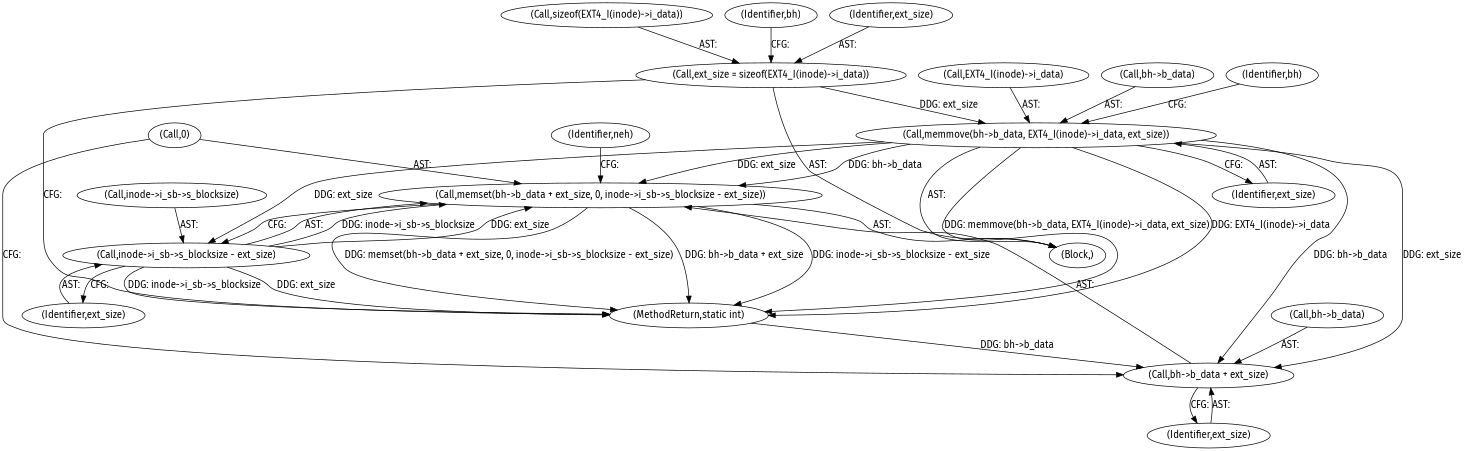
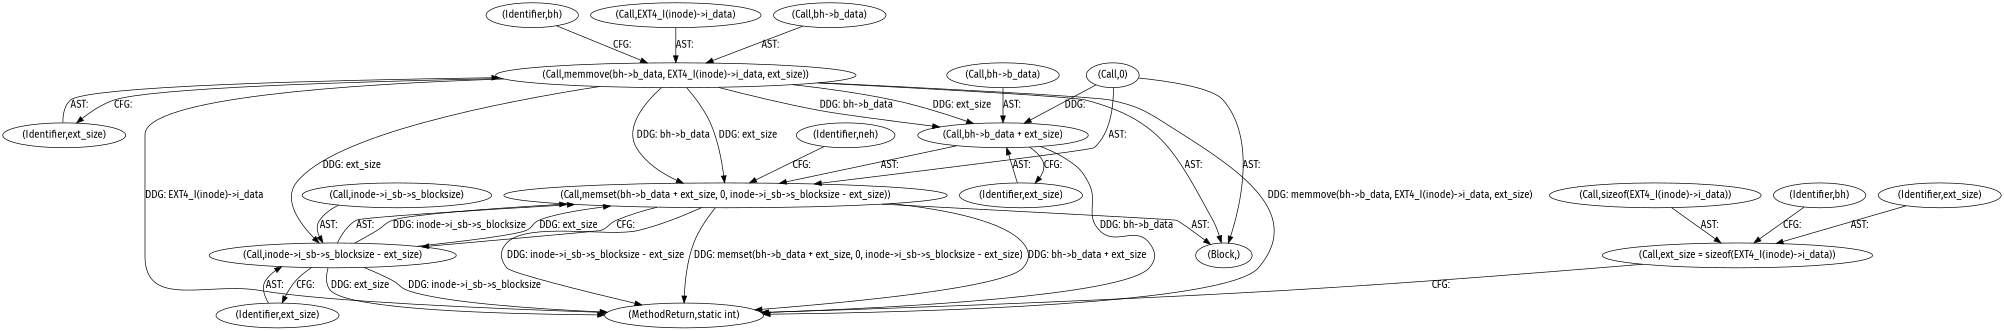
(899, 104) -> none
(881, 211) -> (1236, 123)
(13, 255) -> (1076, 105)
(944, 345) -> (1057, 292)
